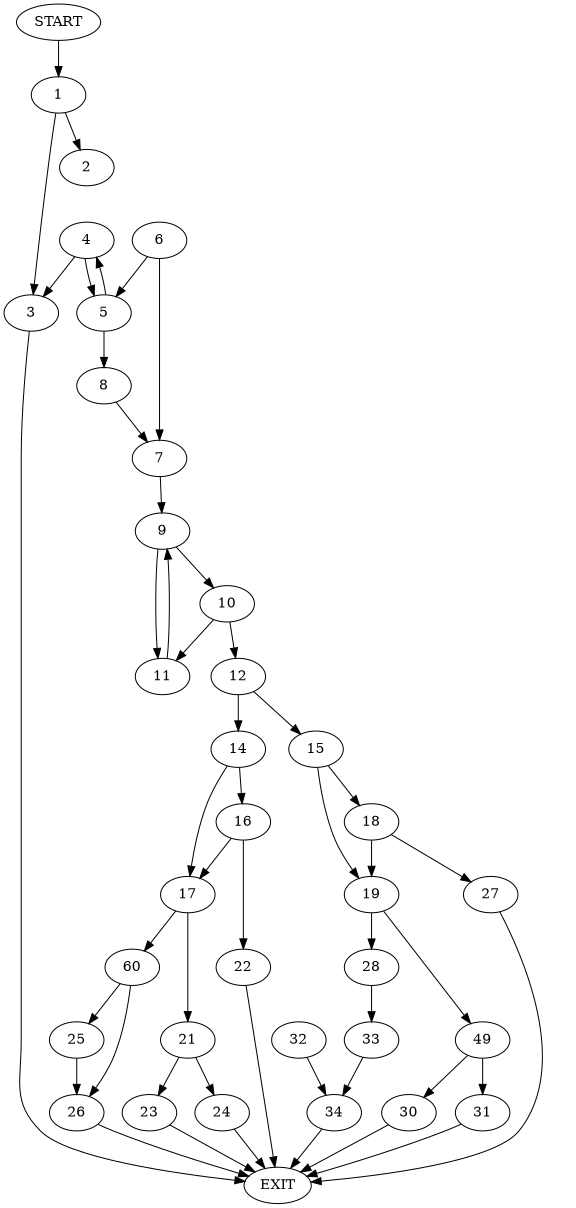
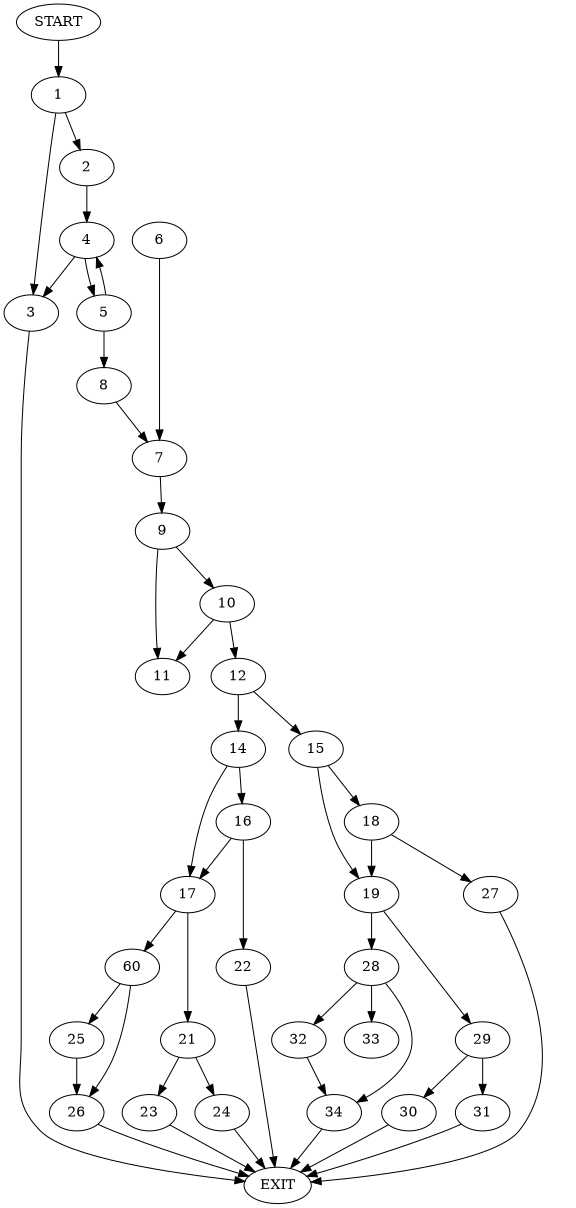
none -> (87, 199)
(135, 273) -> none
(169, 609) -> none
none -> (339, 1000)
(483, 1040) -> (483, 1040)
(355, 1072) -> (411, 1047)
